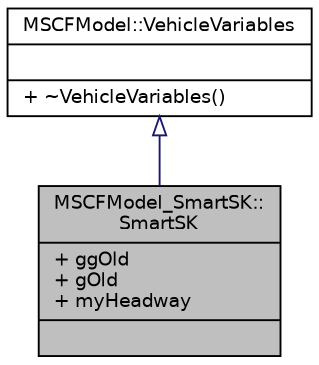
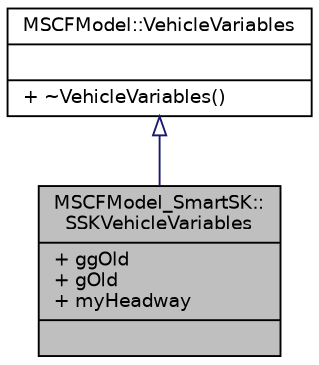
(160, 224) -> (160, 224)
